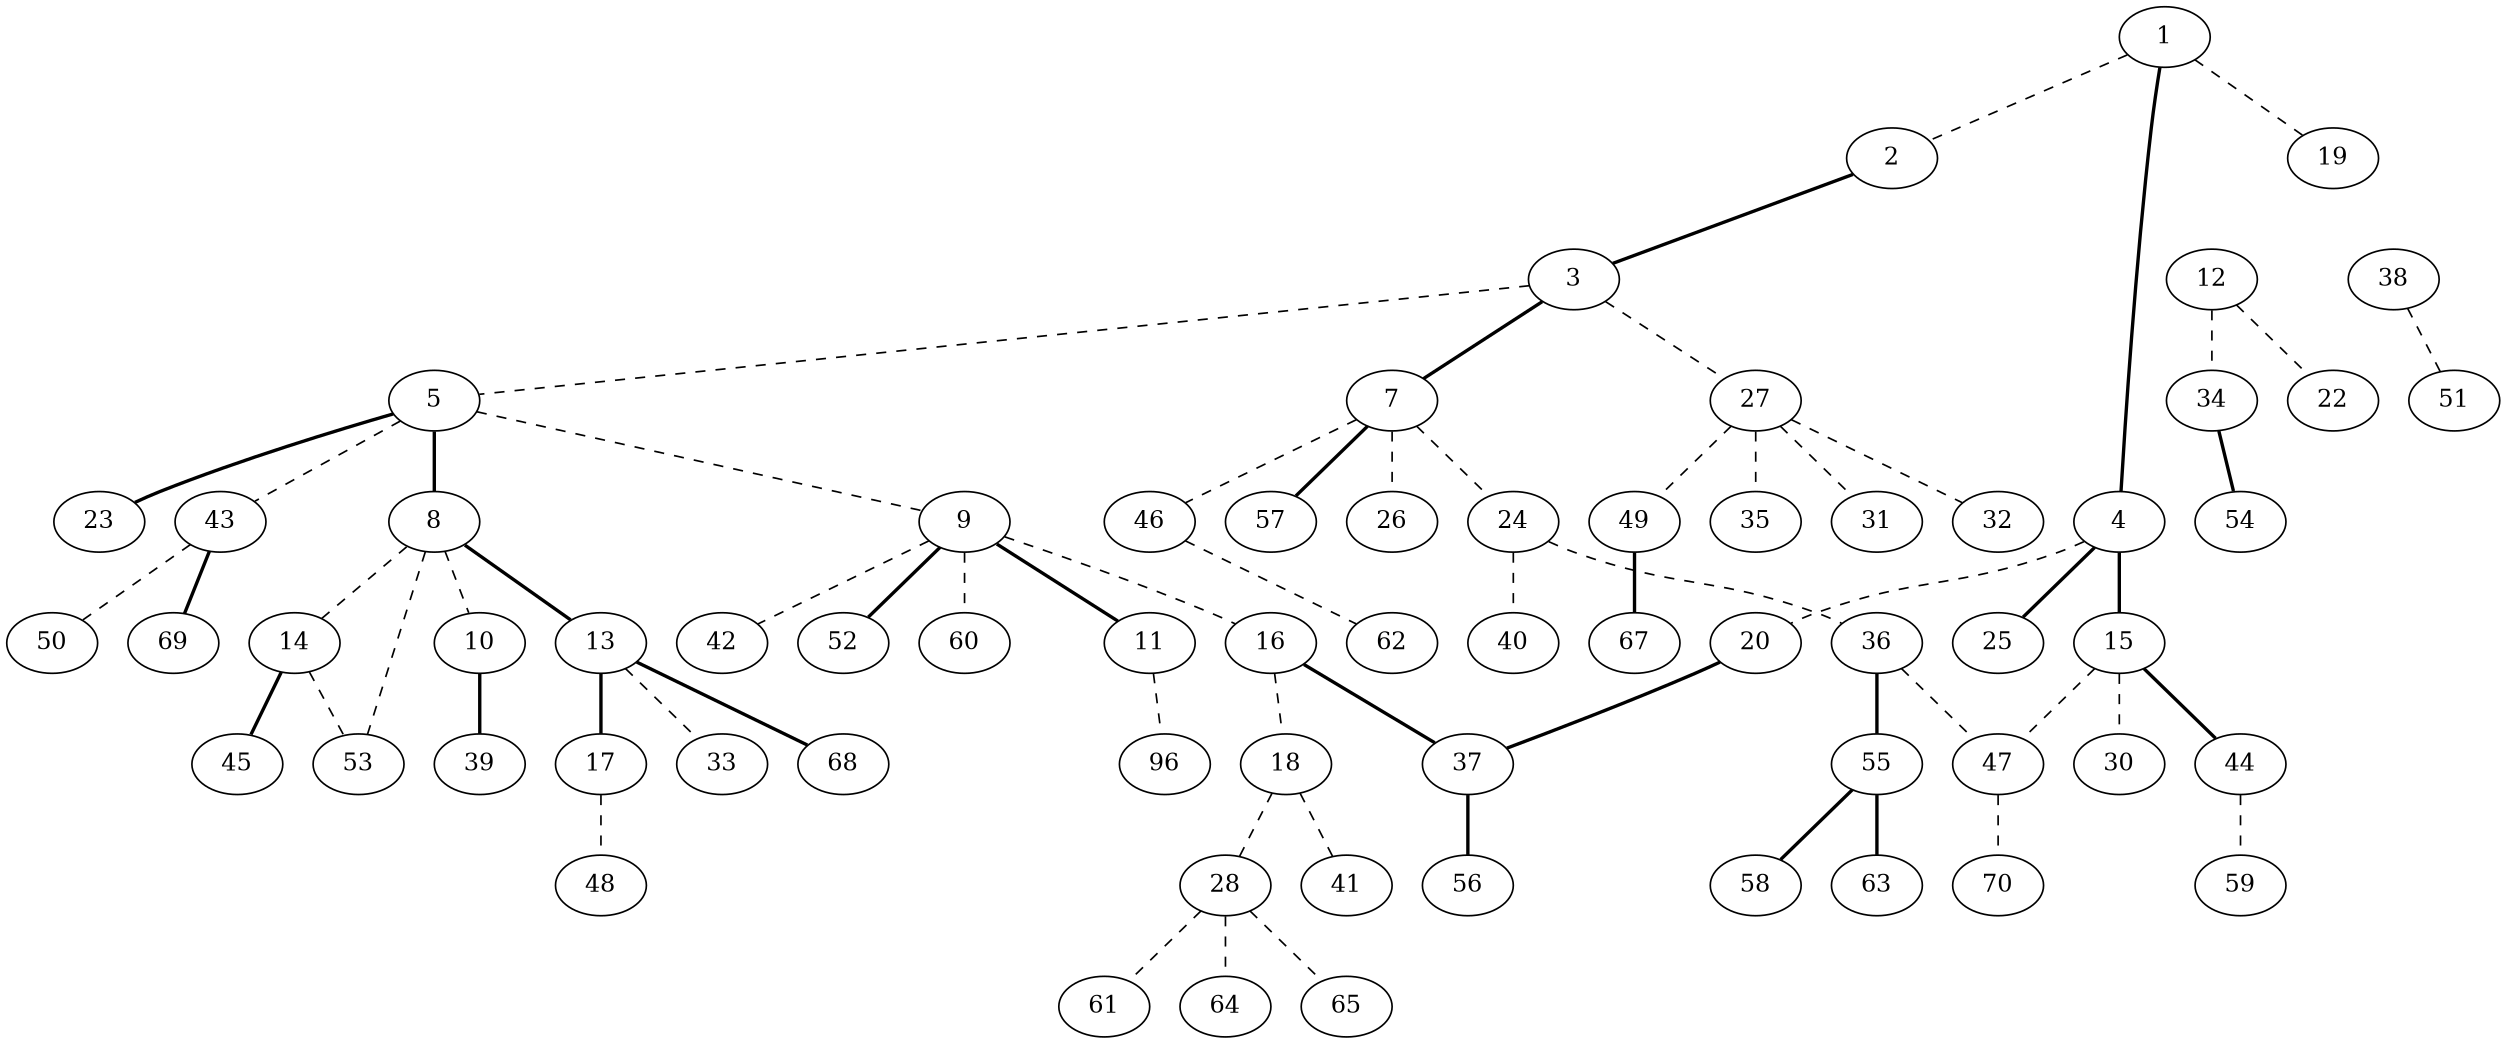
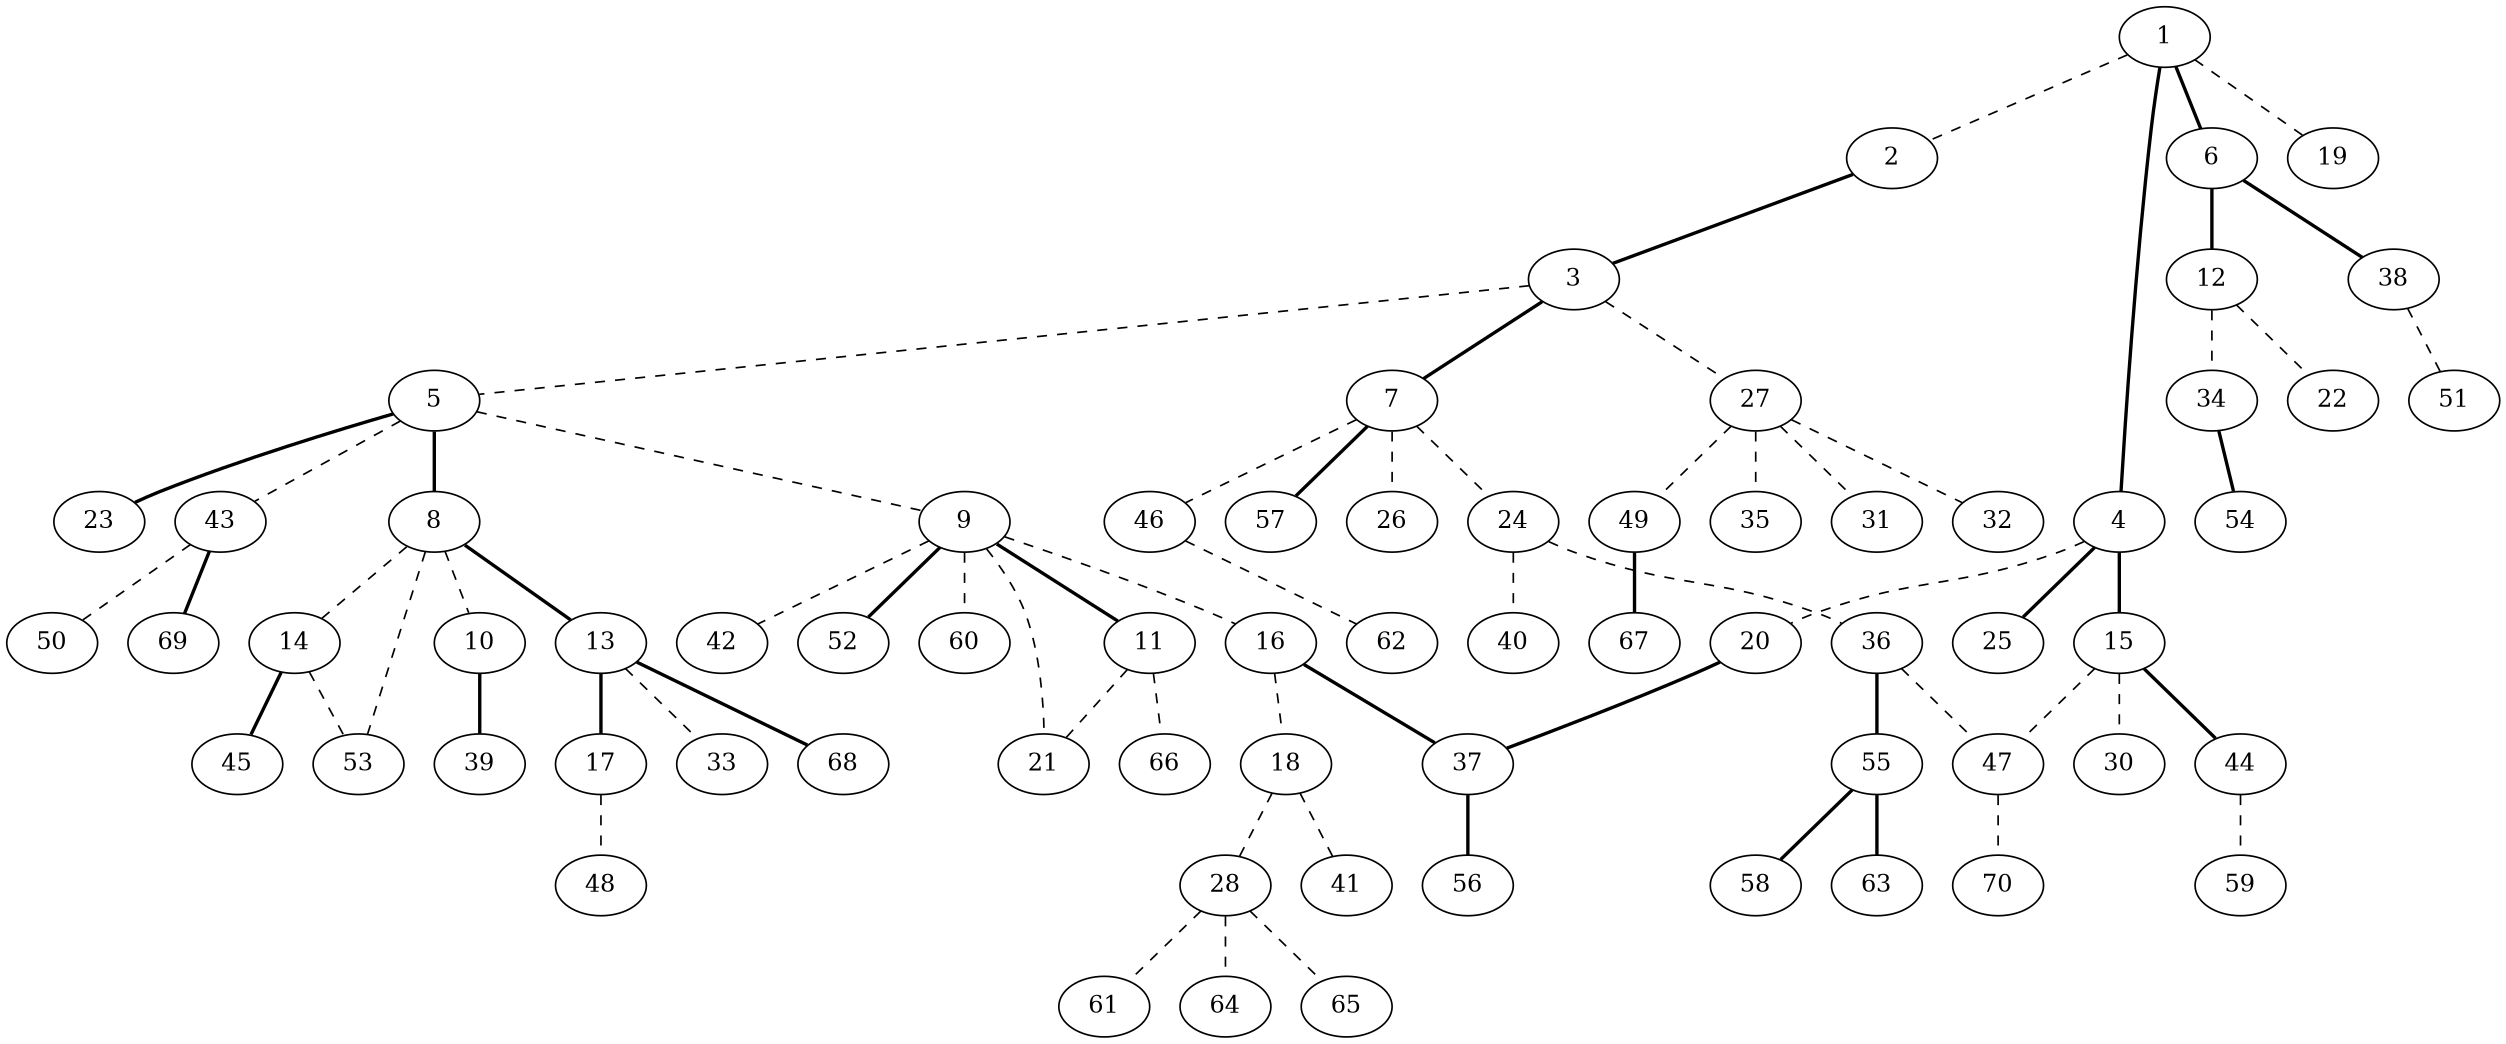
none -> (2212, 158)
none -> (1044, 764)
(1165, 764) -> (1165, 764)
